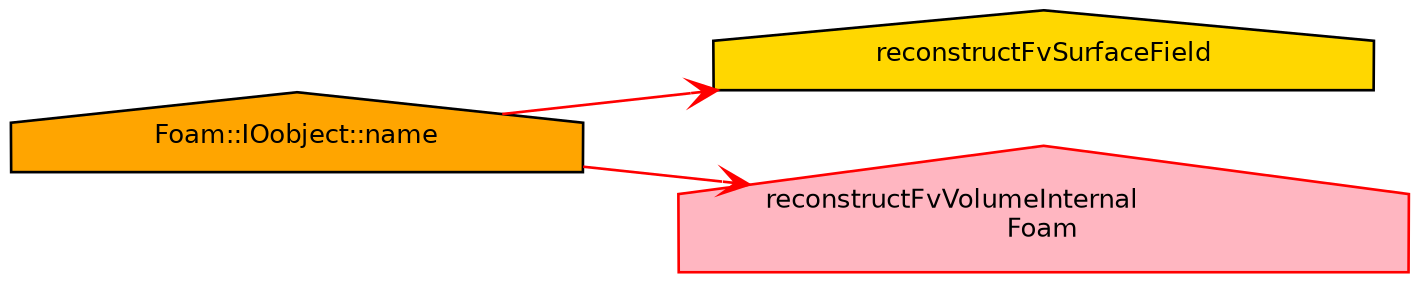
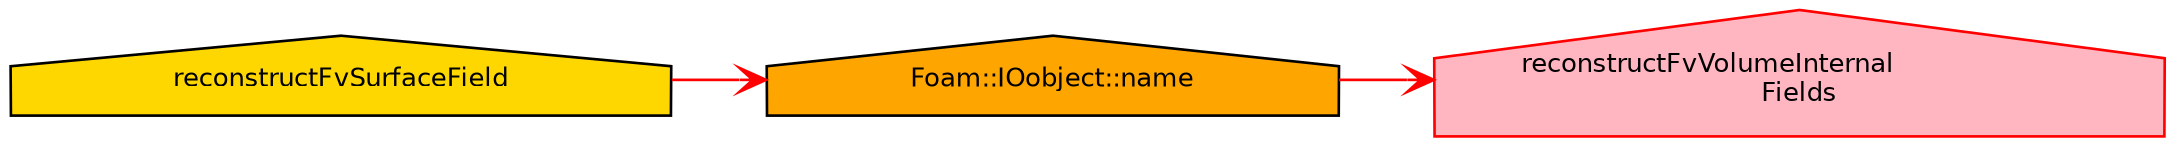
(596, 104) -> (706, 80)
(1044, 216) -> (1799, 80)
